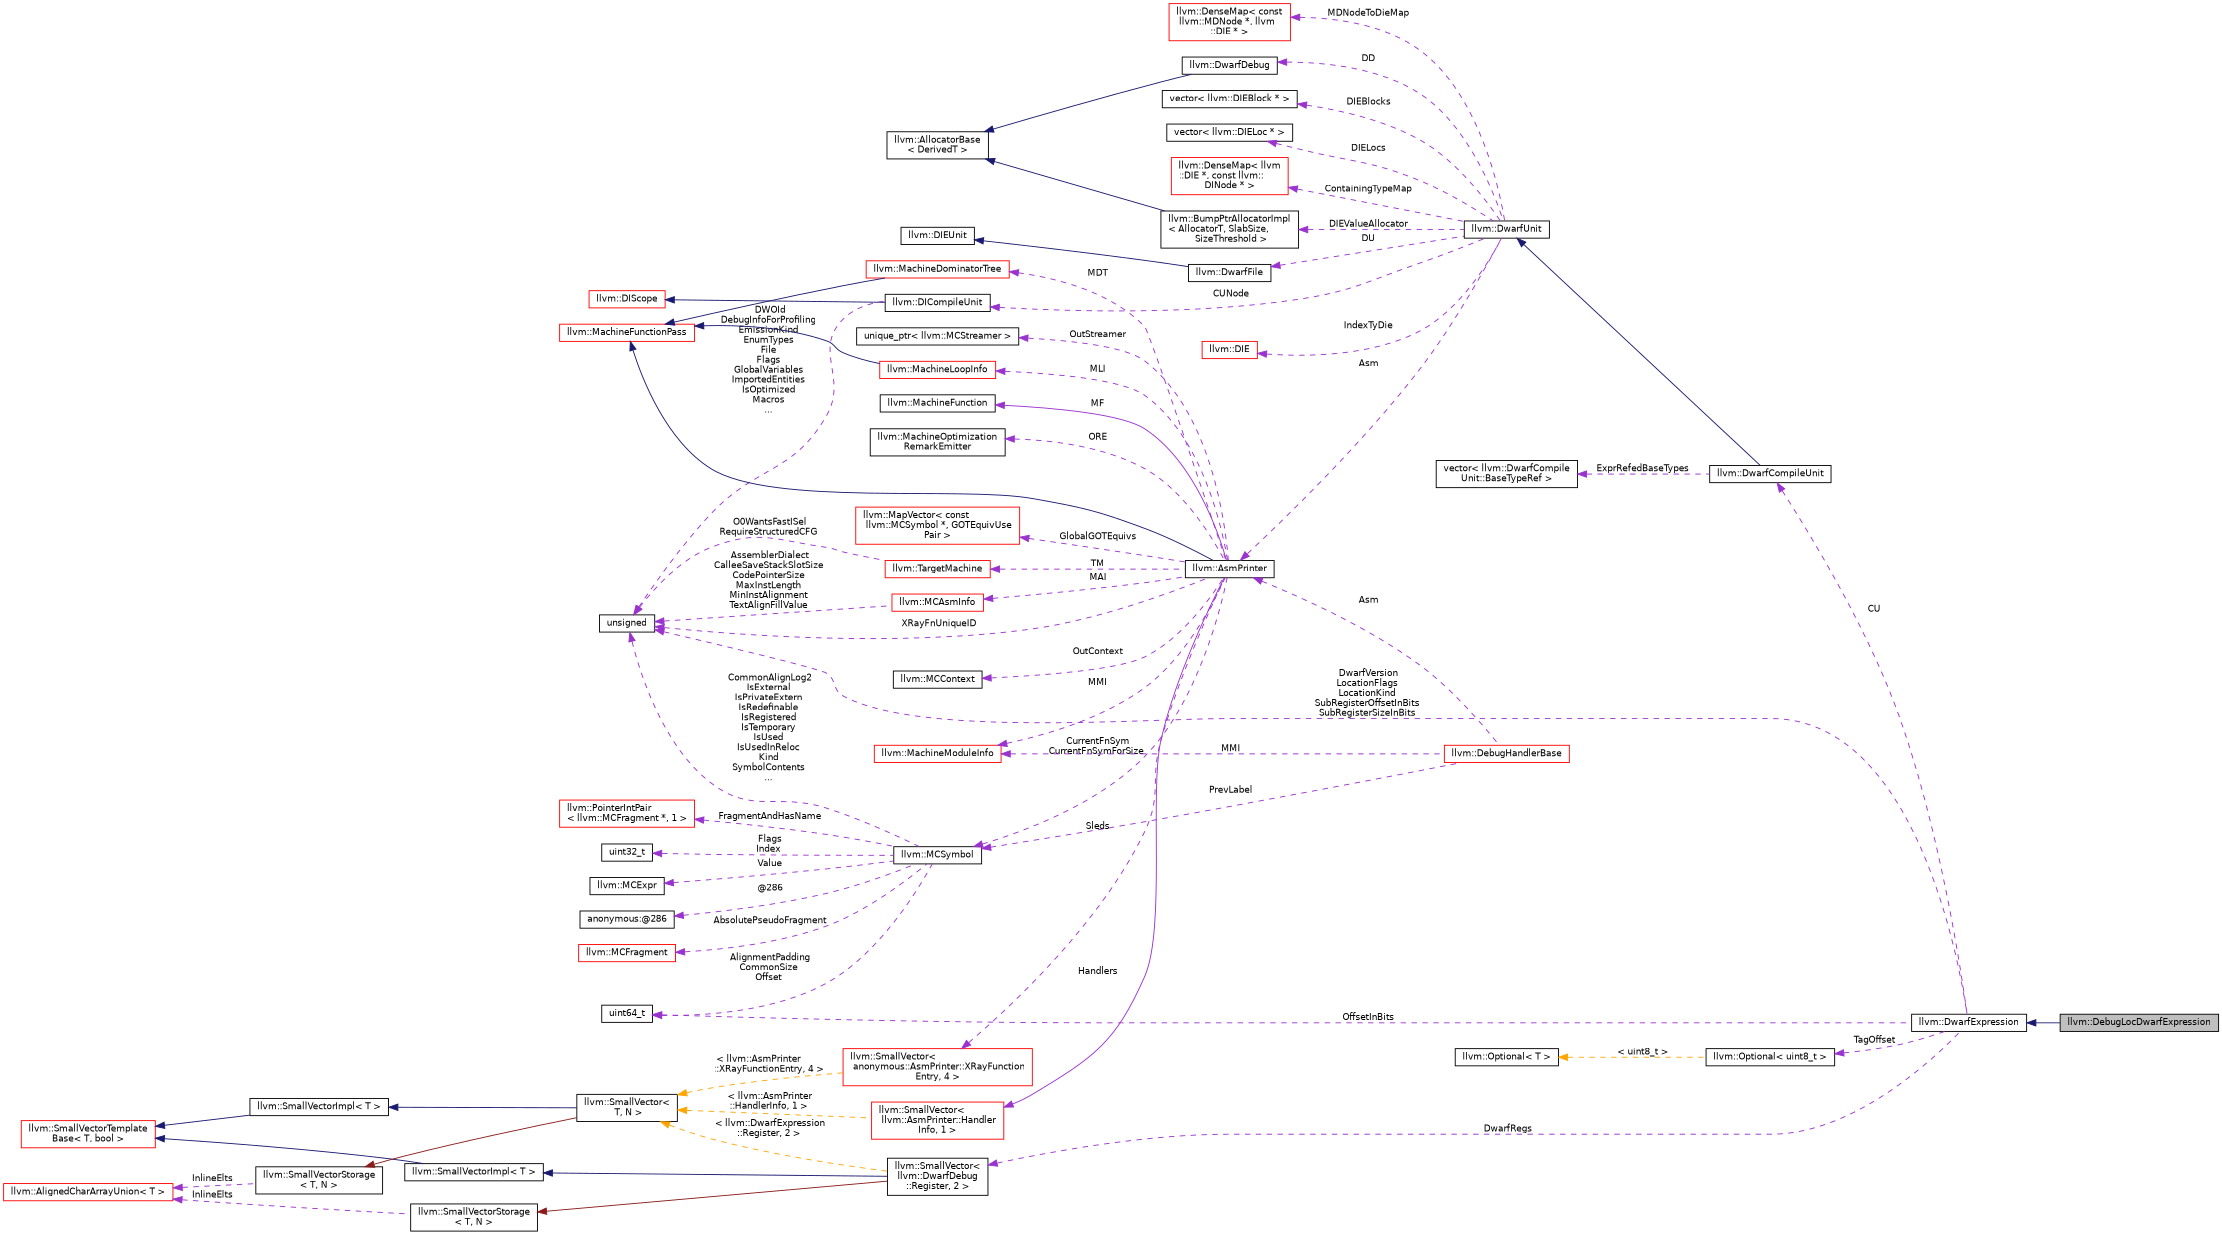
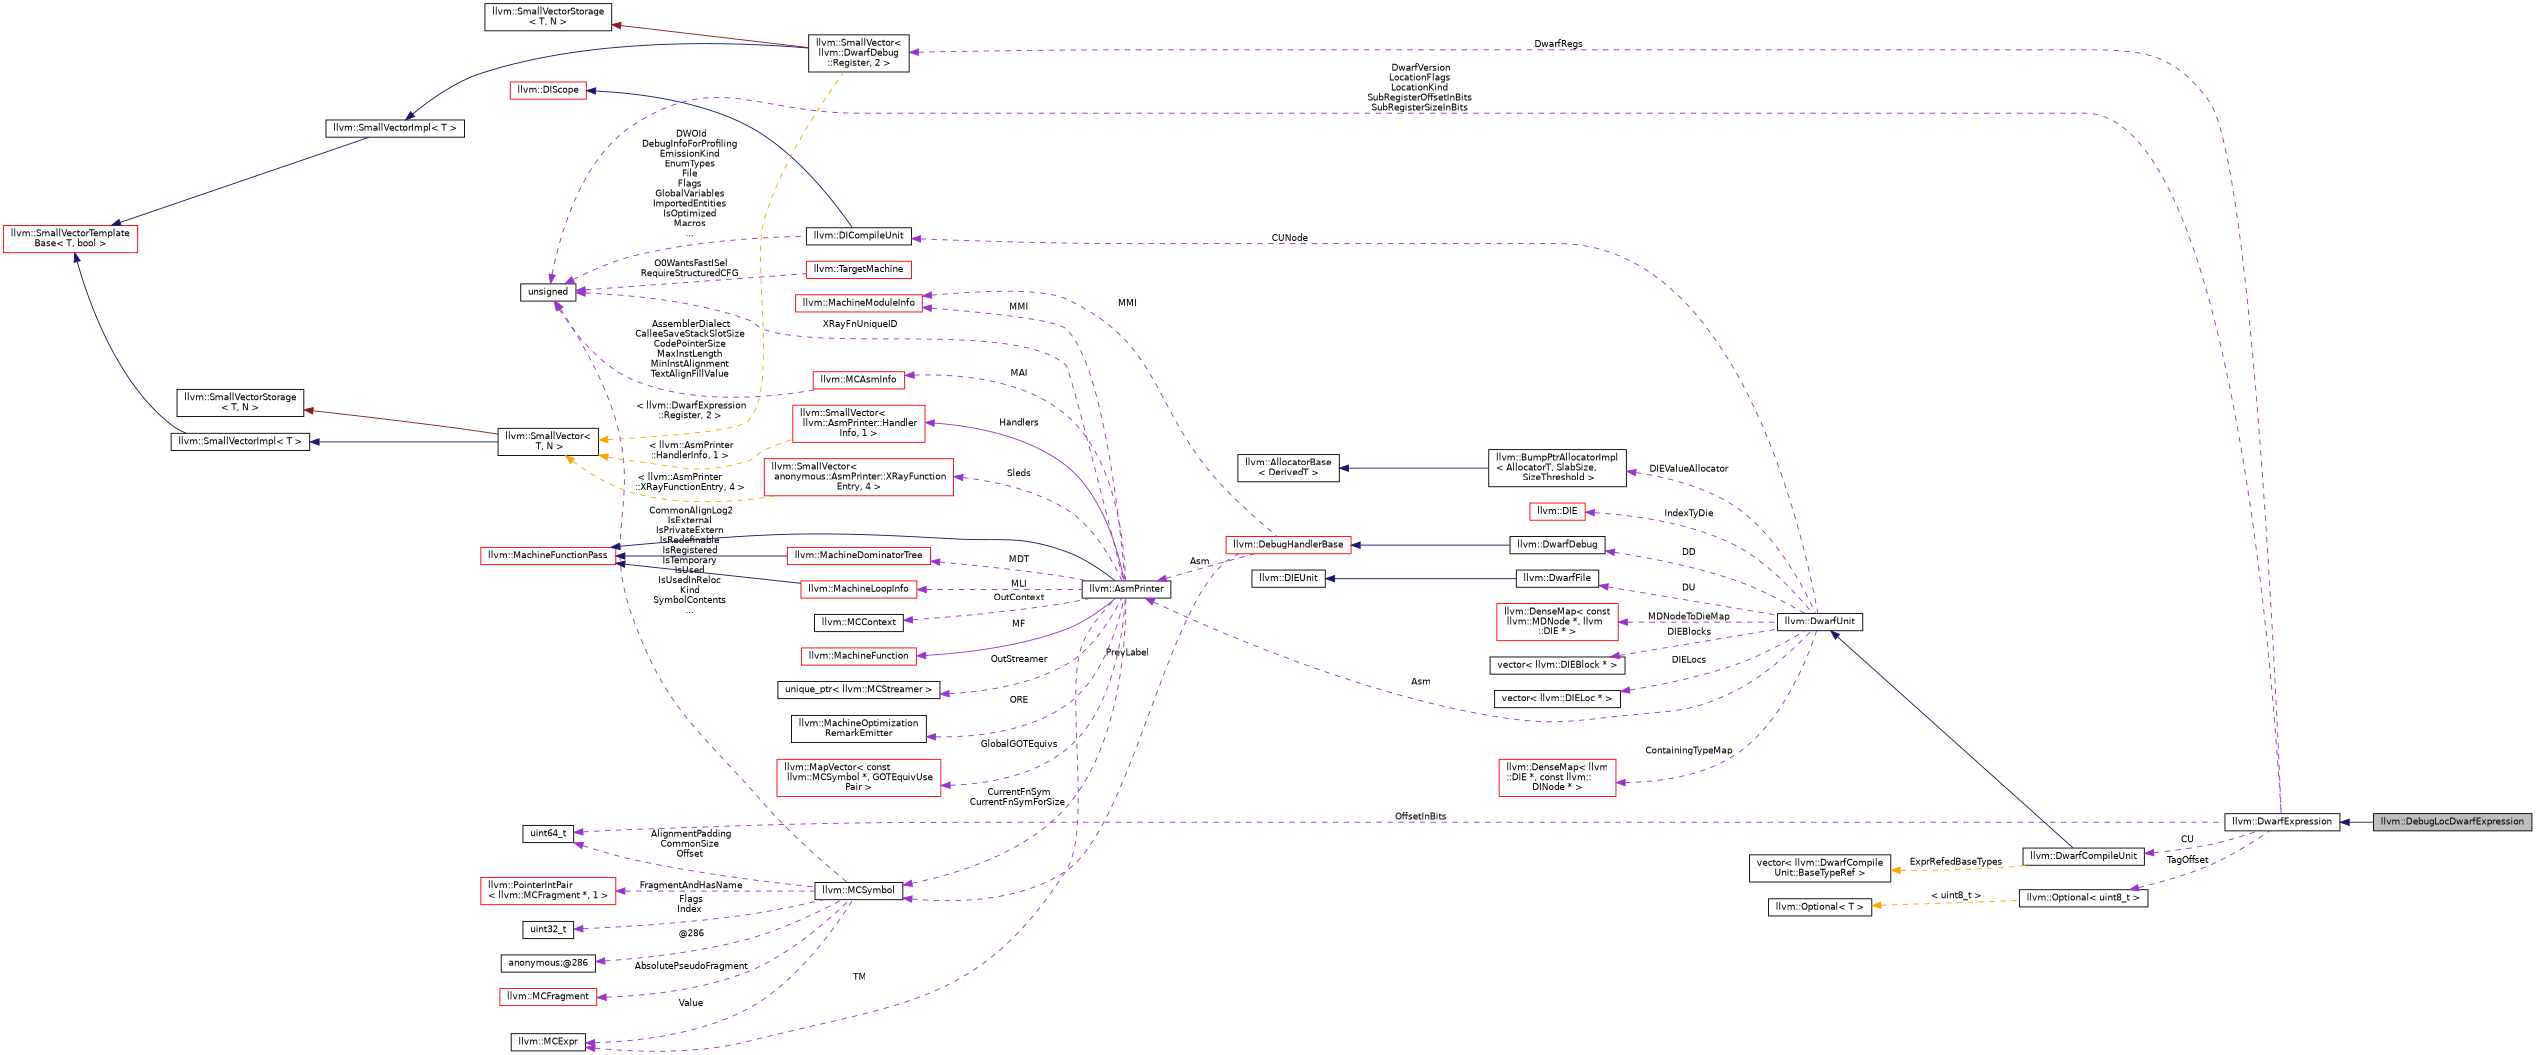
(1092, 101) -> (1435, 545)
(938, 403) -> (859, 657)
(1648, 474) -> (1963, 869)
(1093, 569) -> (986, 960)
(88, 1192) -> none
